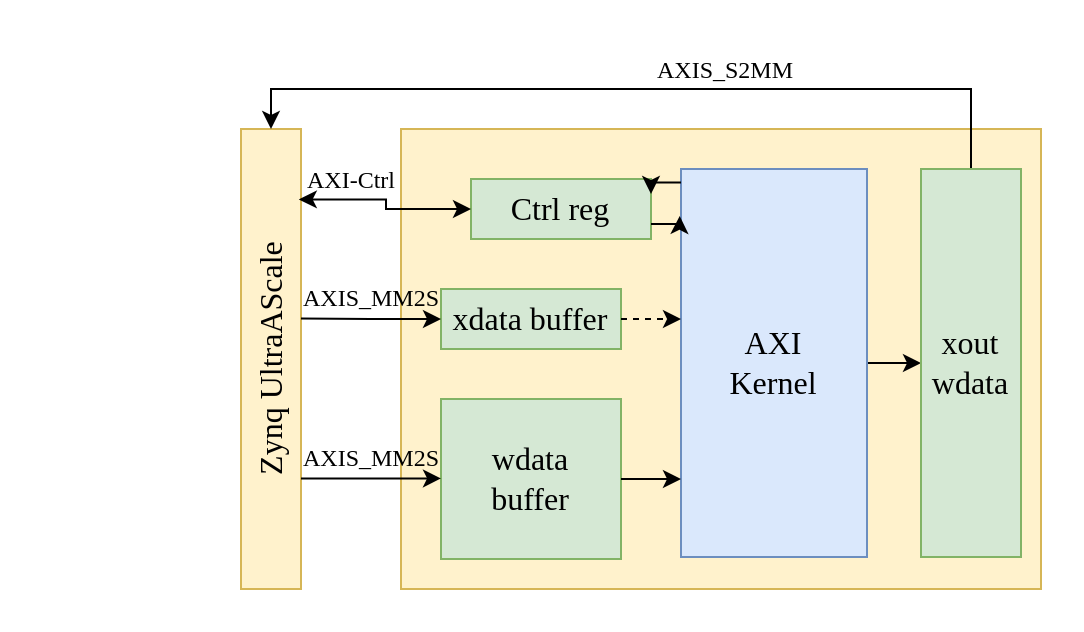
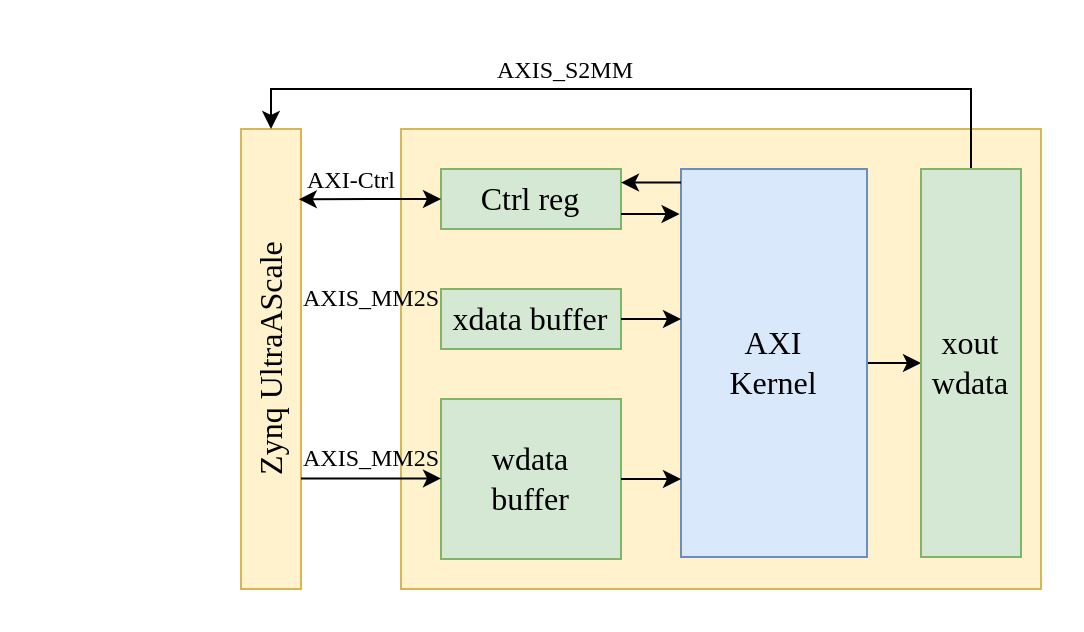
(725, 71) -> (565, 71)
(561, 209) -> (531, 199)
(365, 319) -> none
(646, 319) -> (646, 319)
